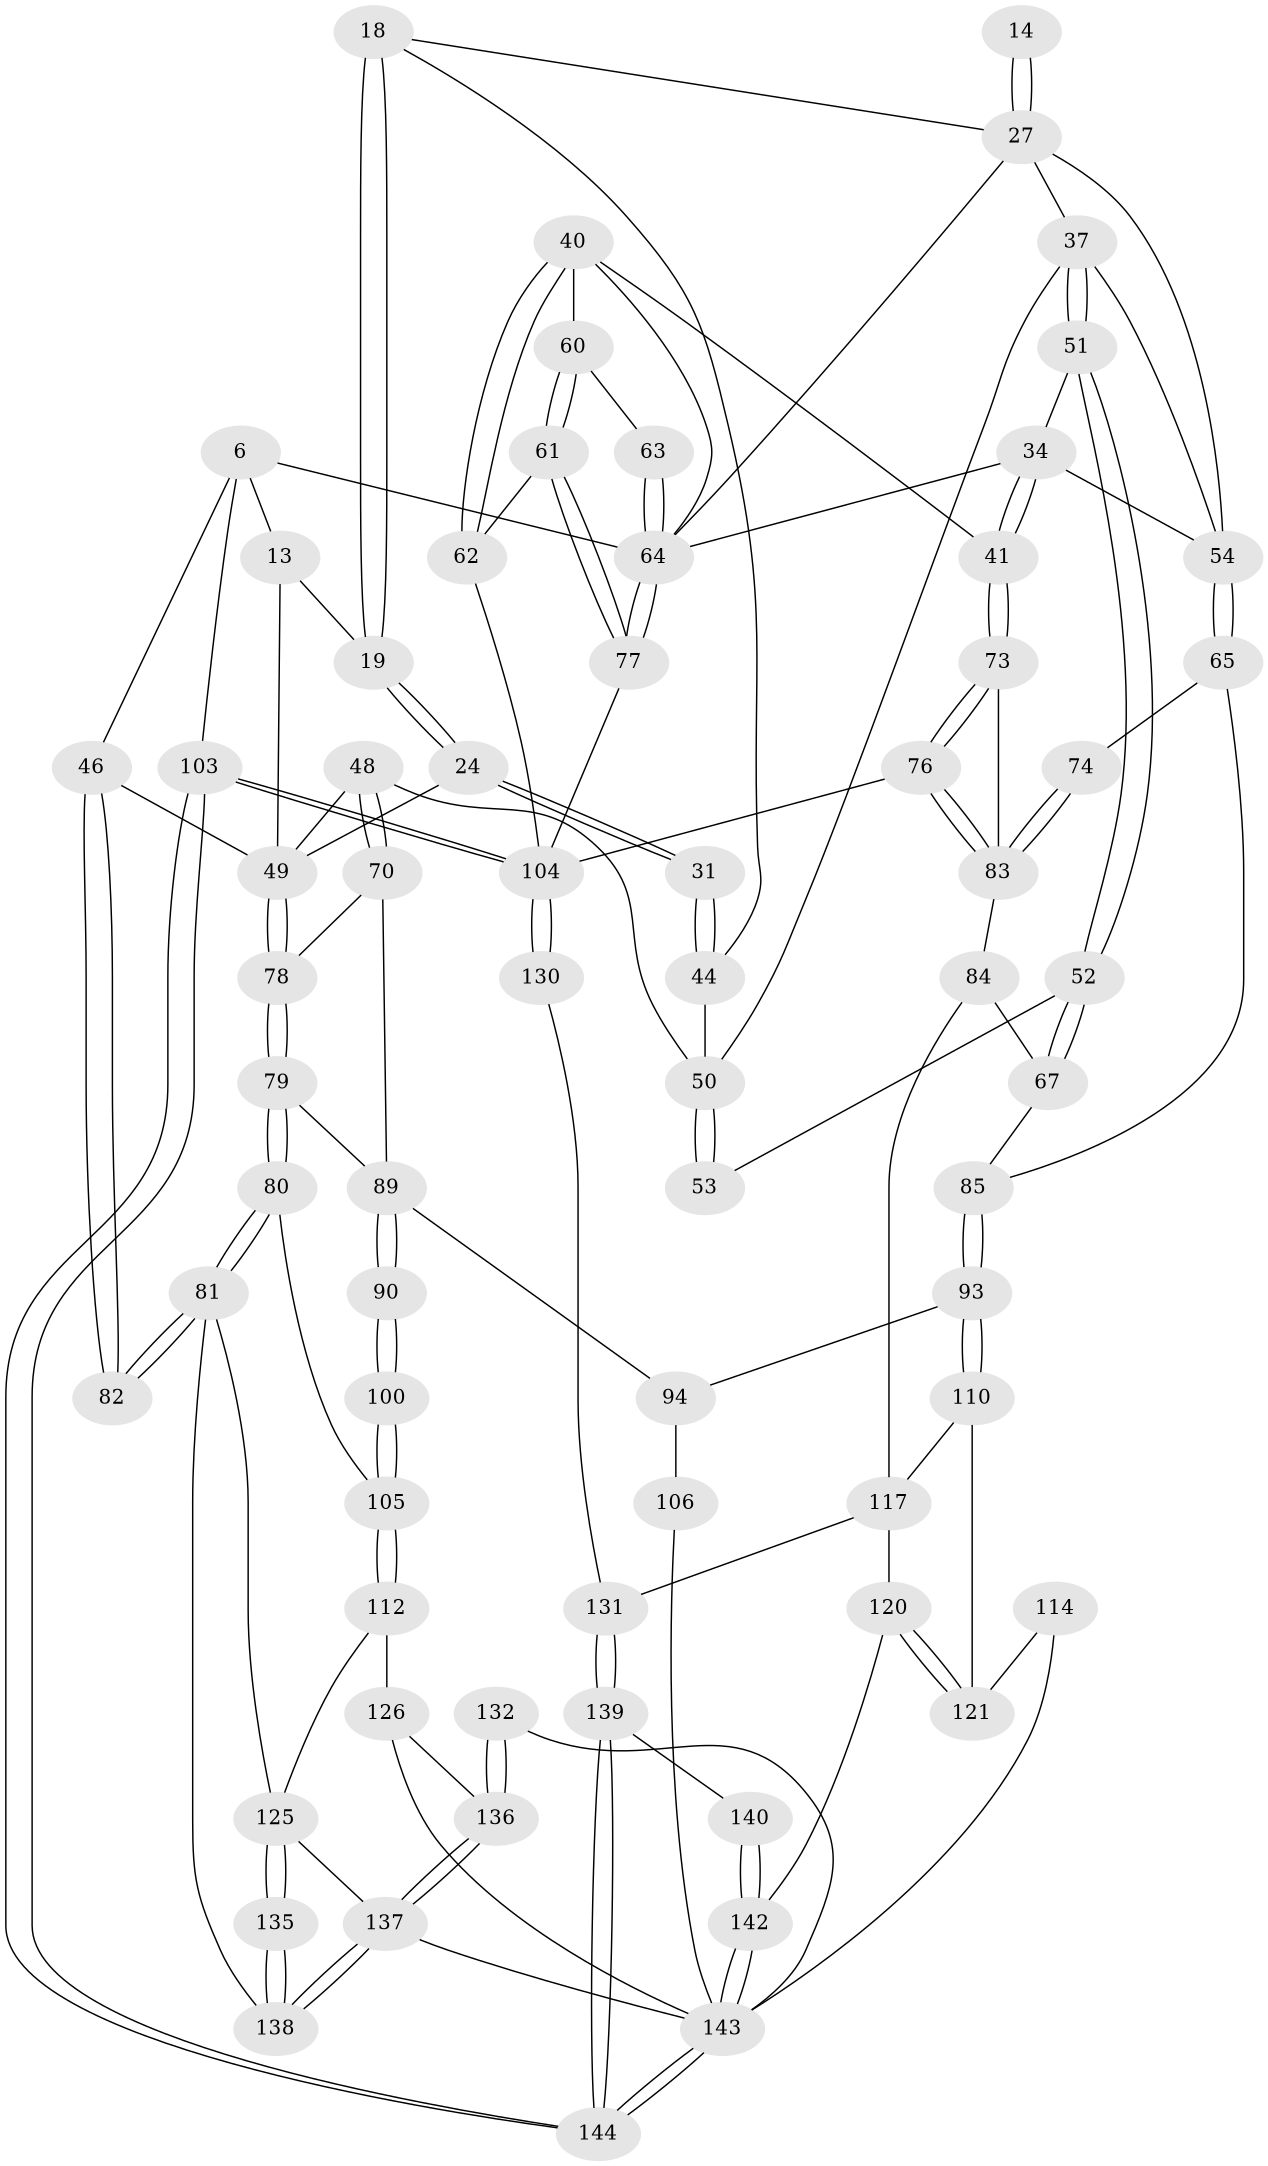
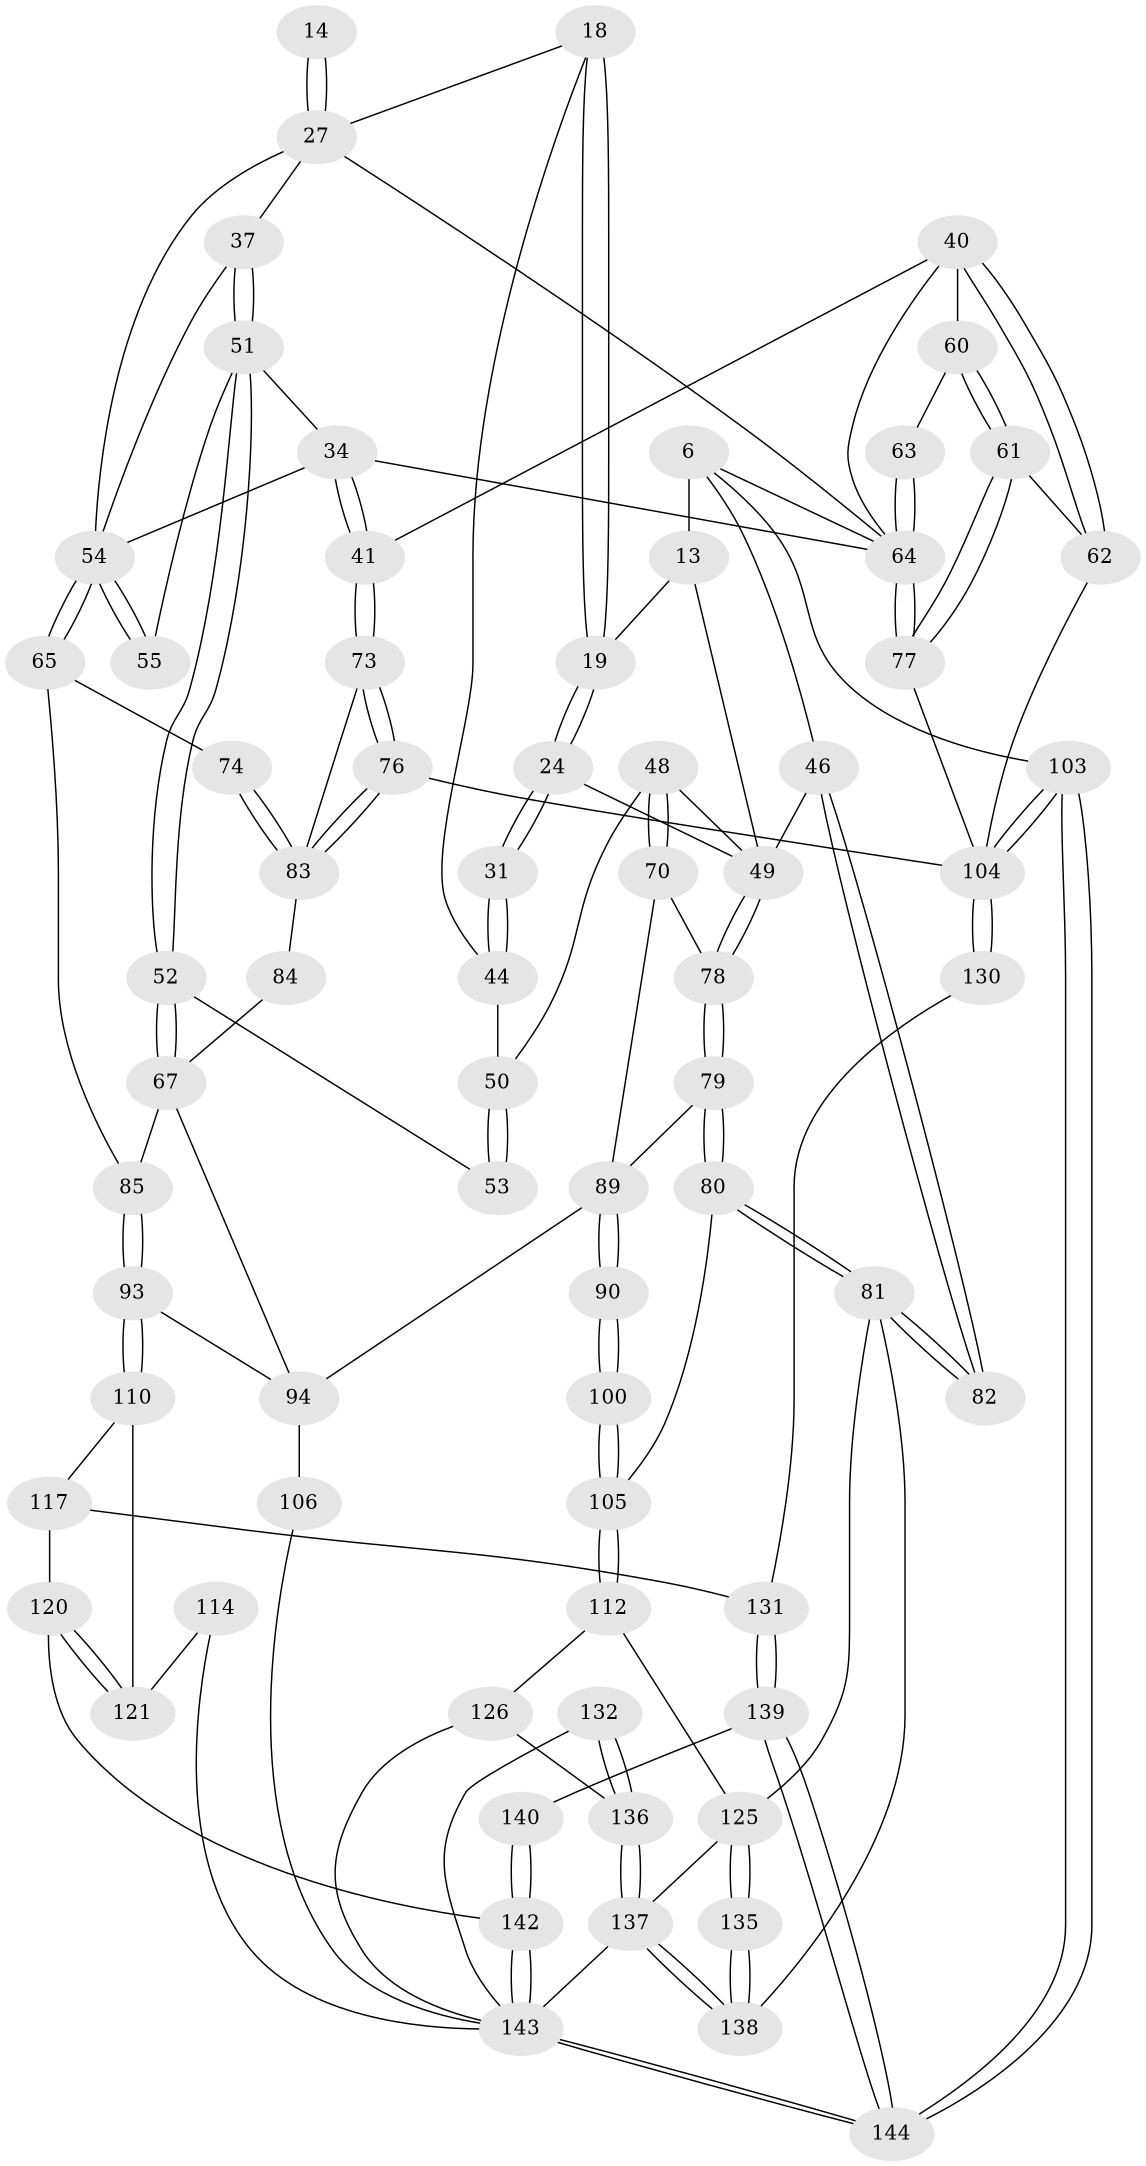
none -> (150, 663)
(895, 665) -> none
(889, 1231) -> none
none -> (233, 1241)
